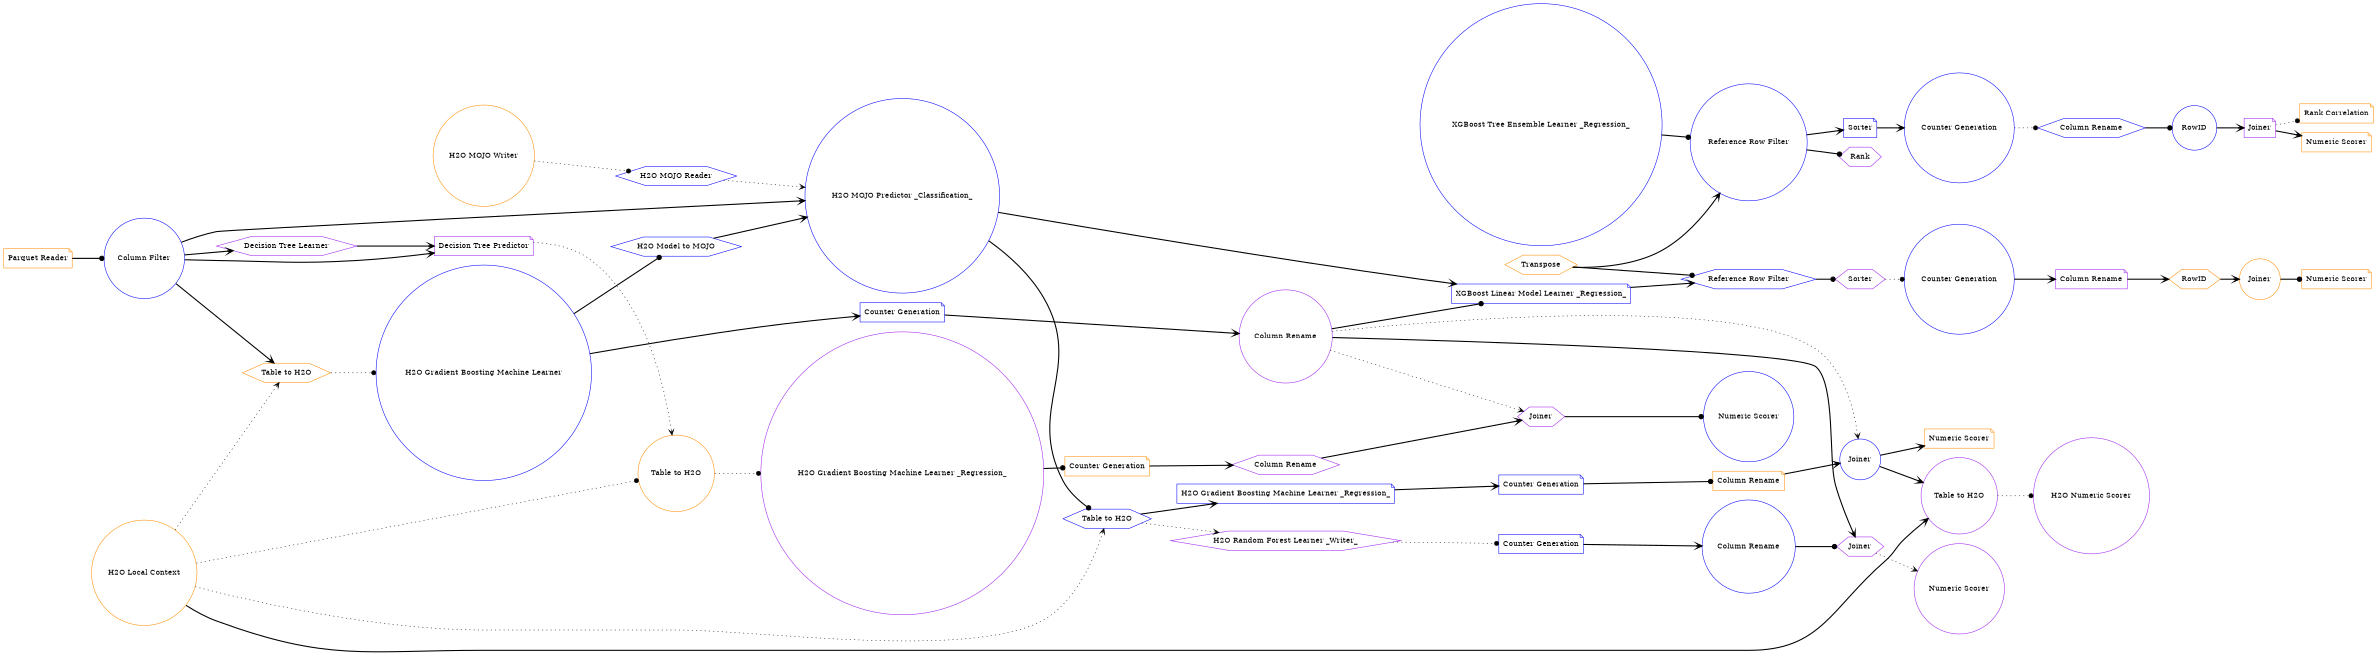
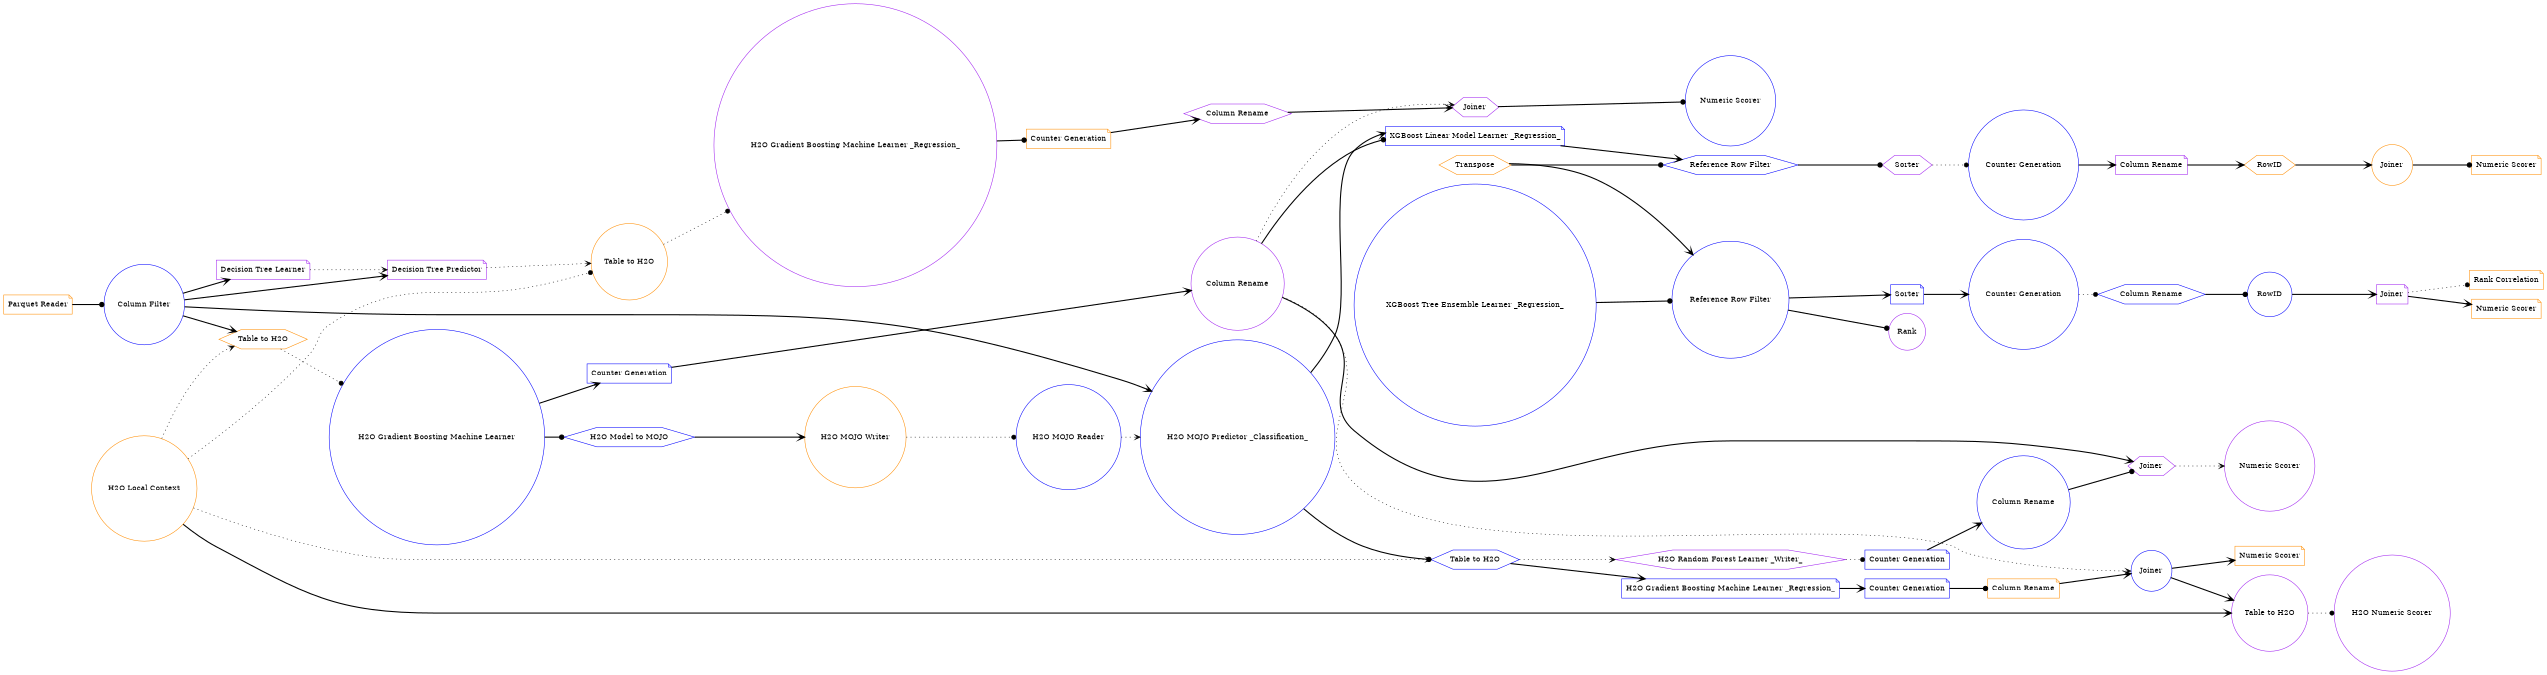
(1860, 157) -> (1907, 332)
(676, 176) -> (1069, 437)
(758, 228) -> (747, 437)
(287, 246) -> (263, 270)
(393, 246) -> (346, 270)
